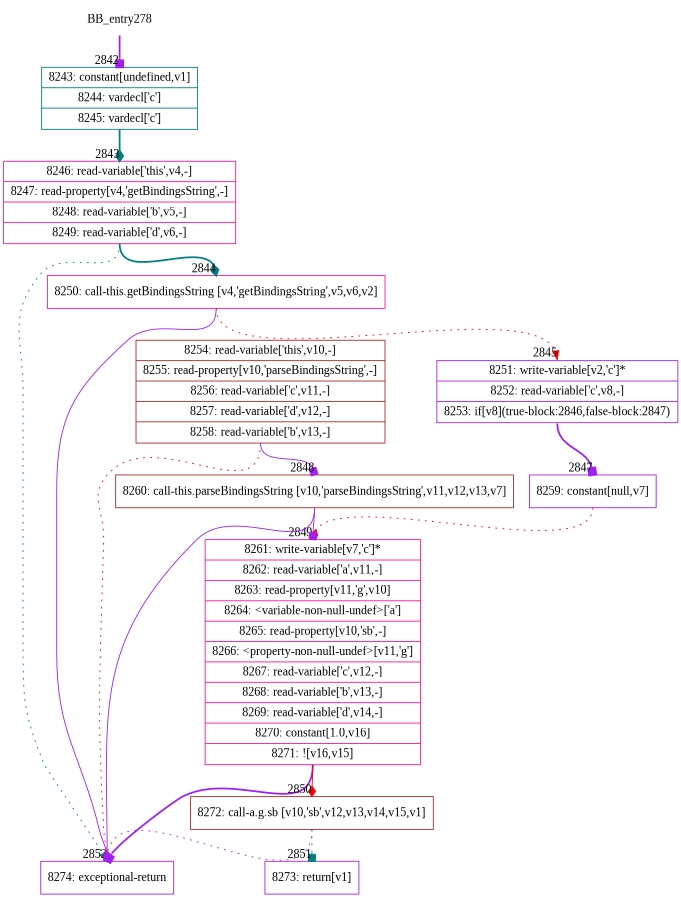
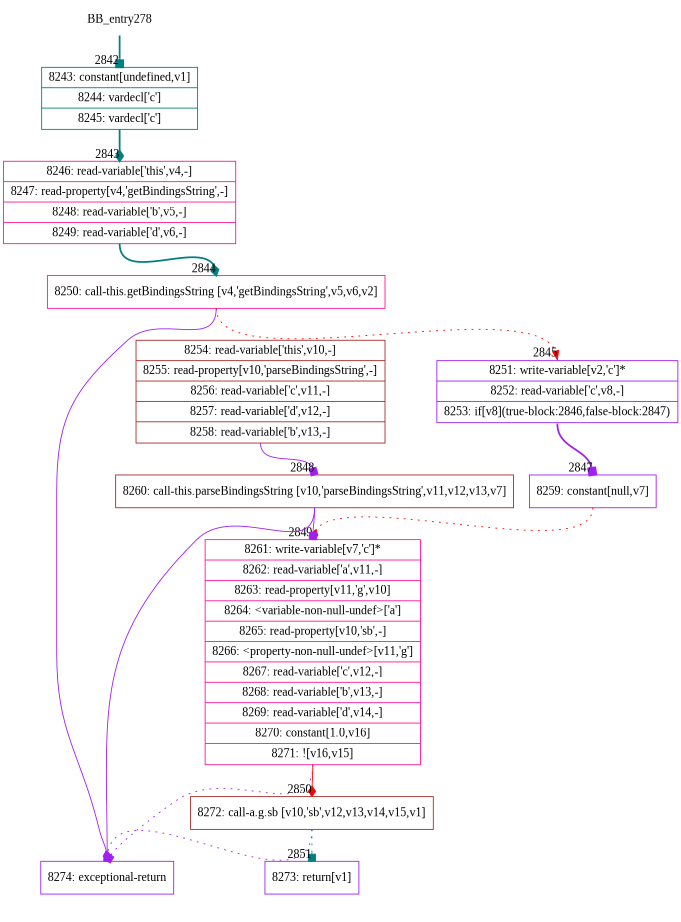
(120, 47) -> (120, 47)
(23, 525) -> none
(103, 573) -> none
(211, 789) -> (211, 789)
